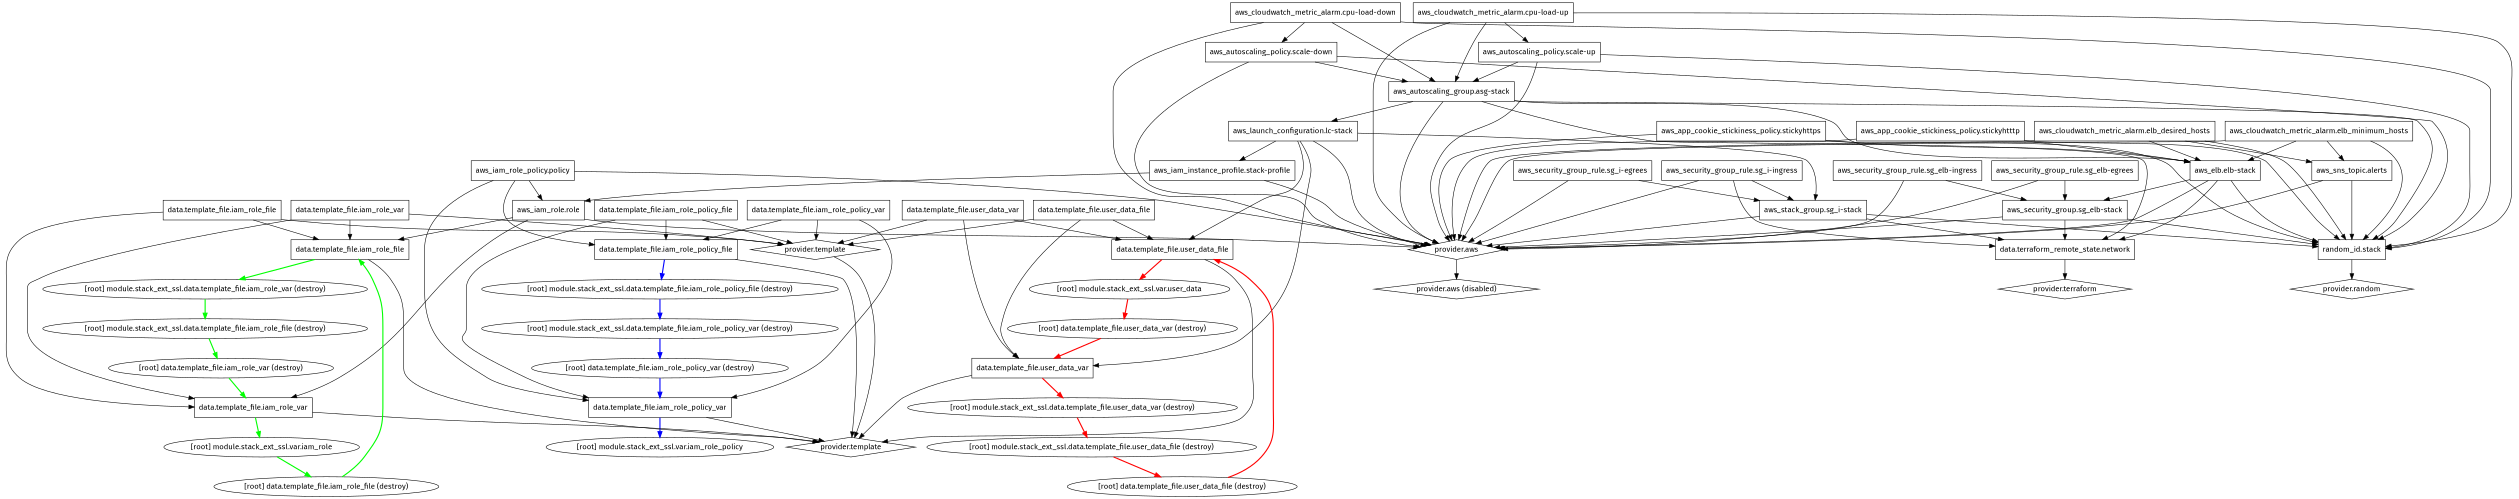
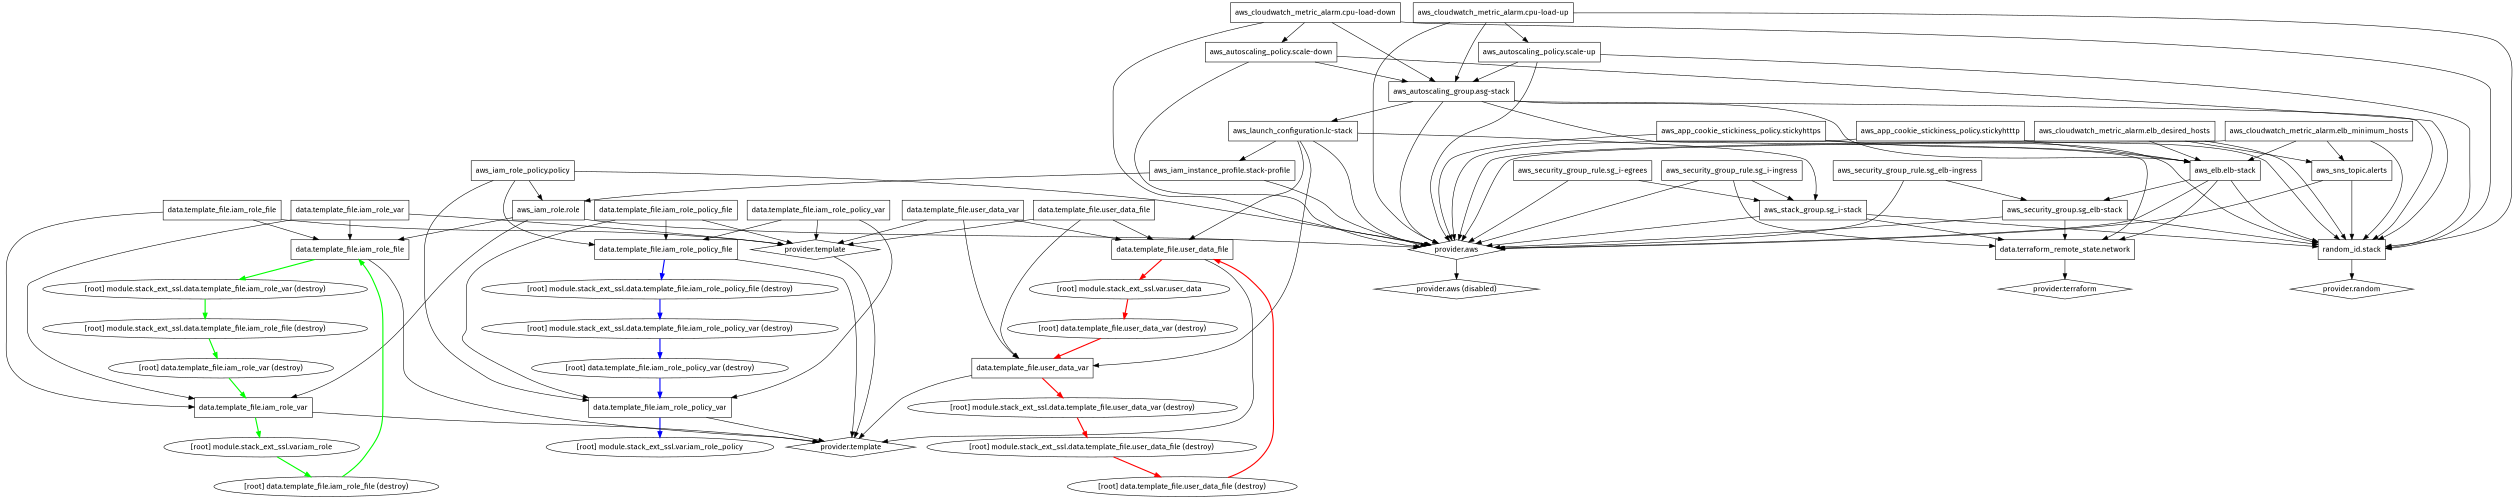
(2065, 171) -> none
